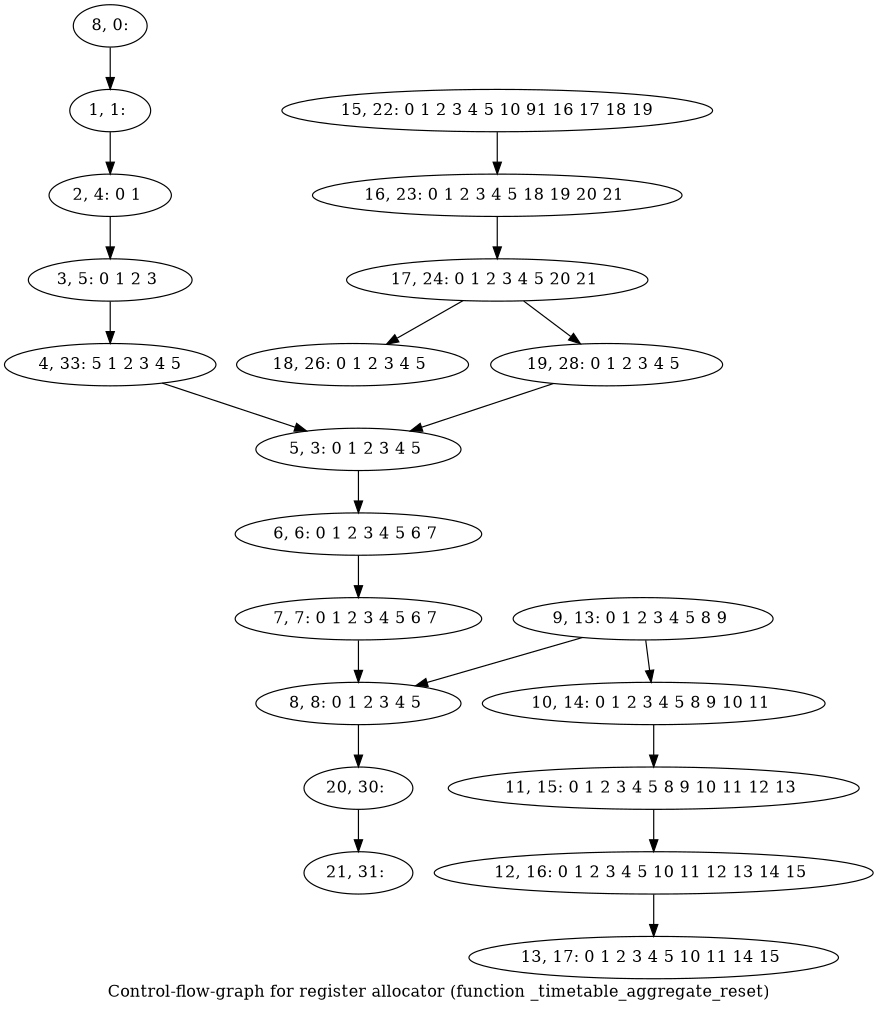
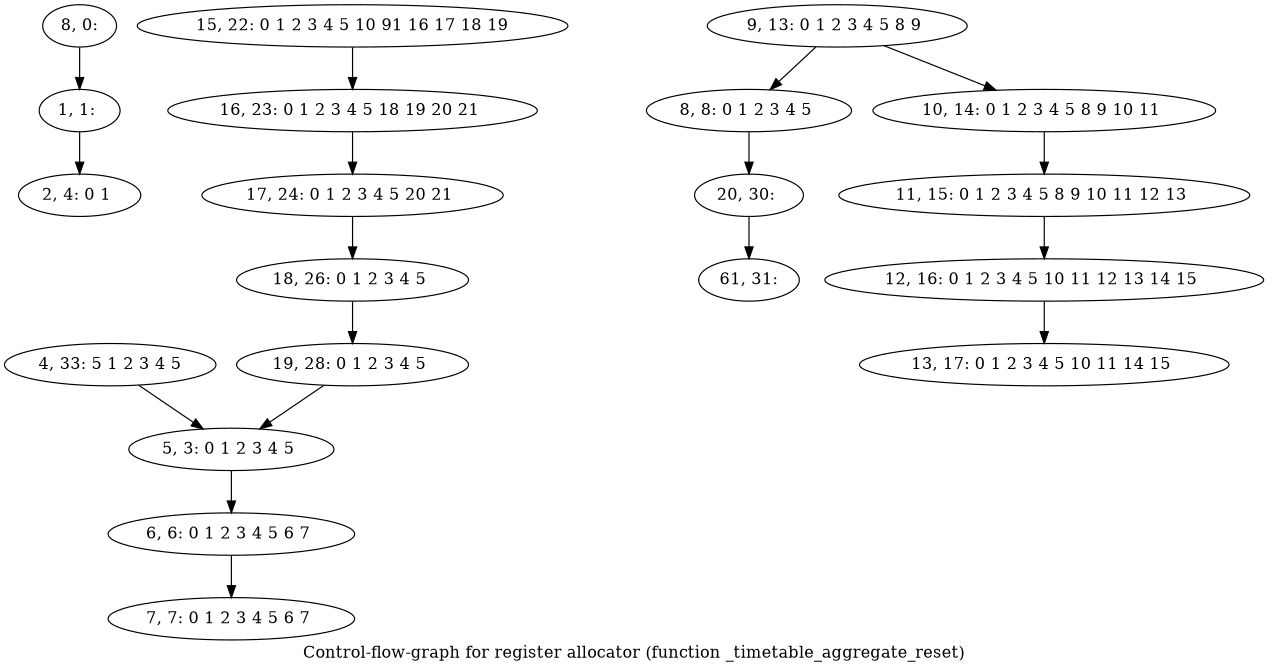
(110, 280) -> none
(547, 319) -> (353, 317)
(358, 655) -> none
(358, 873) -> (749, 280)
